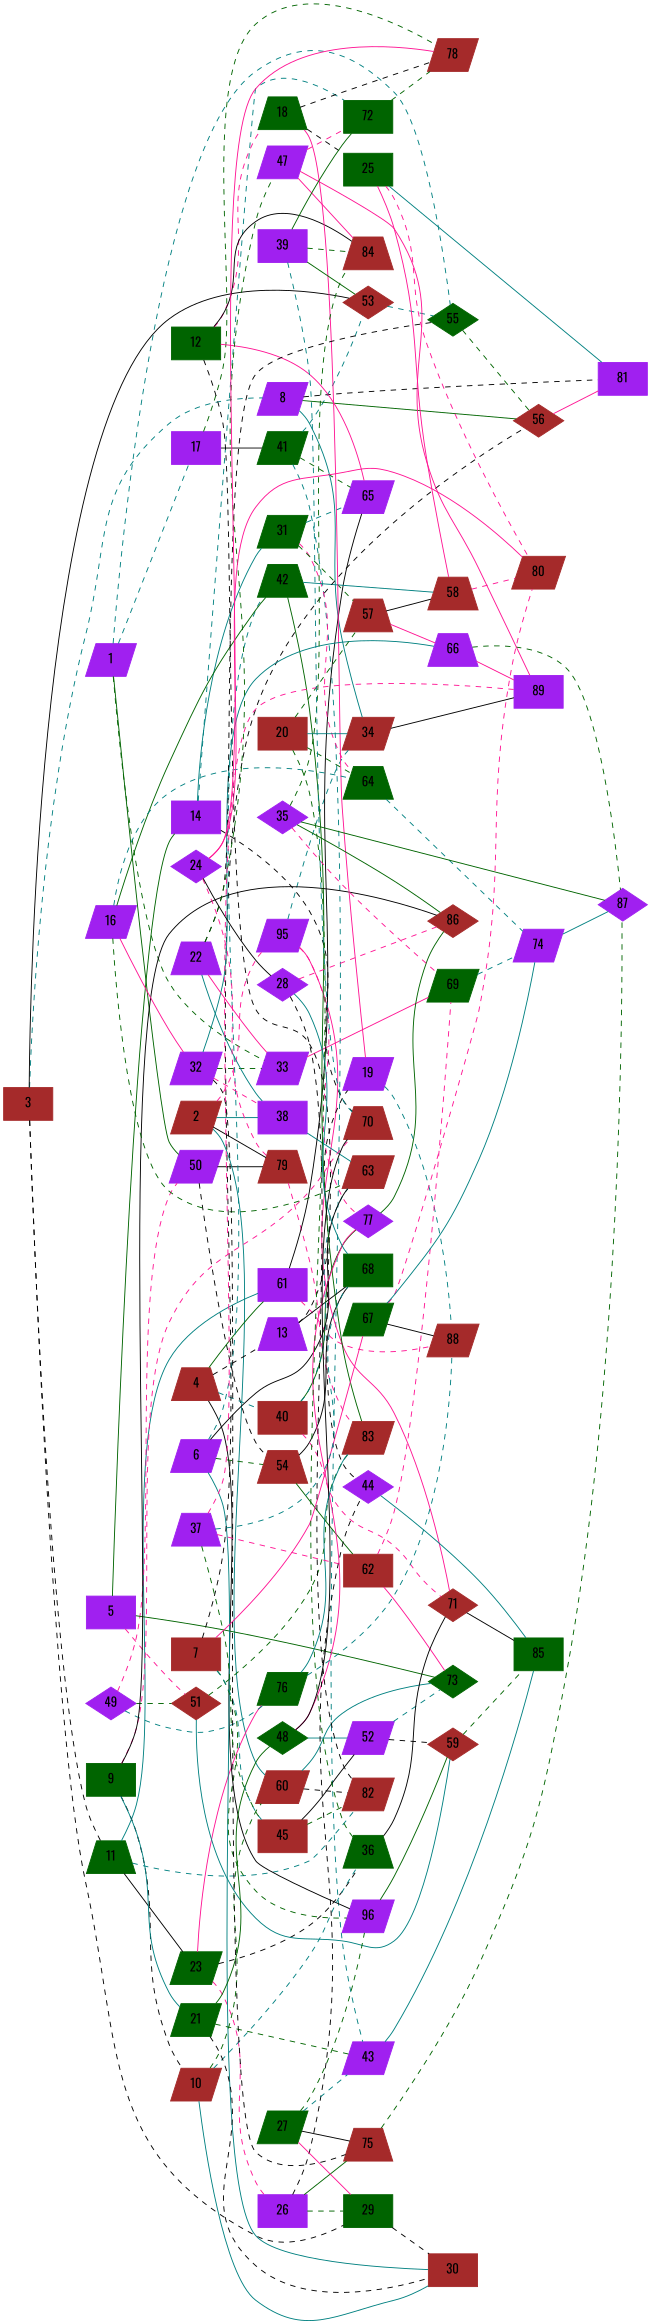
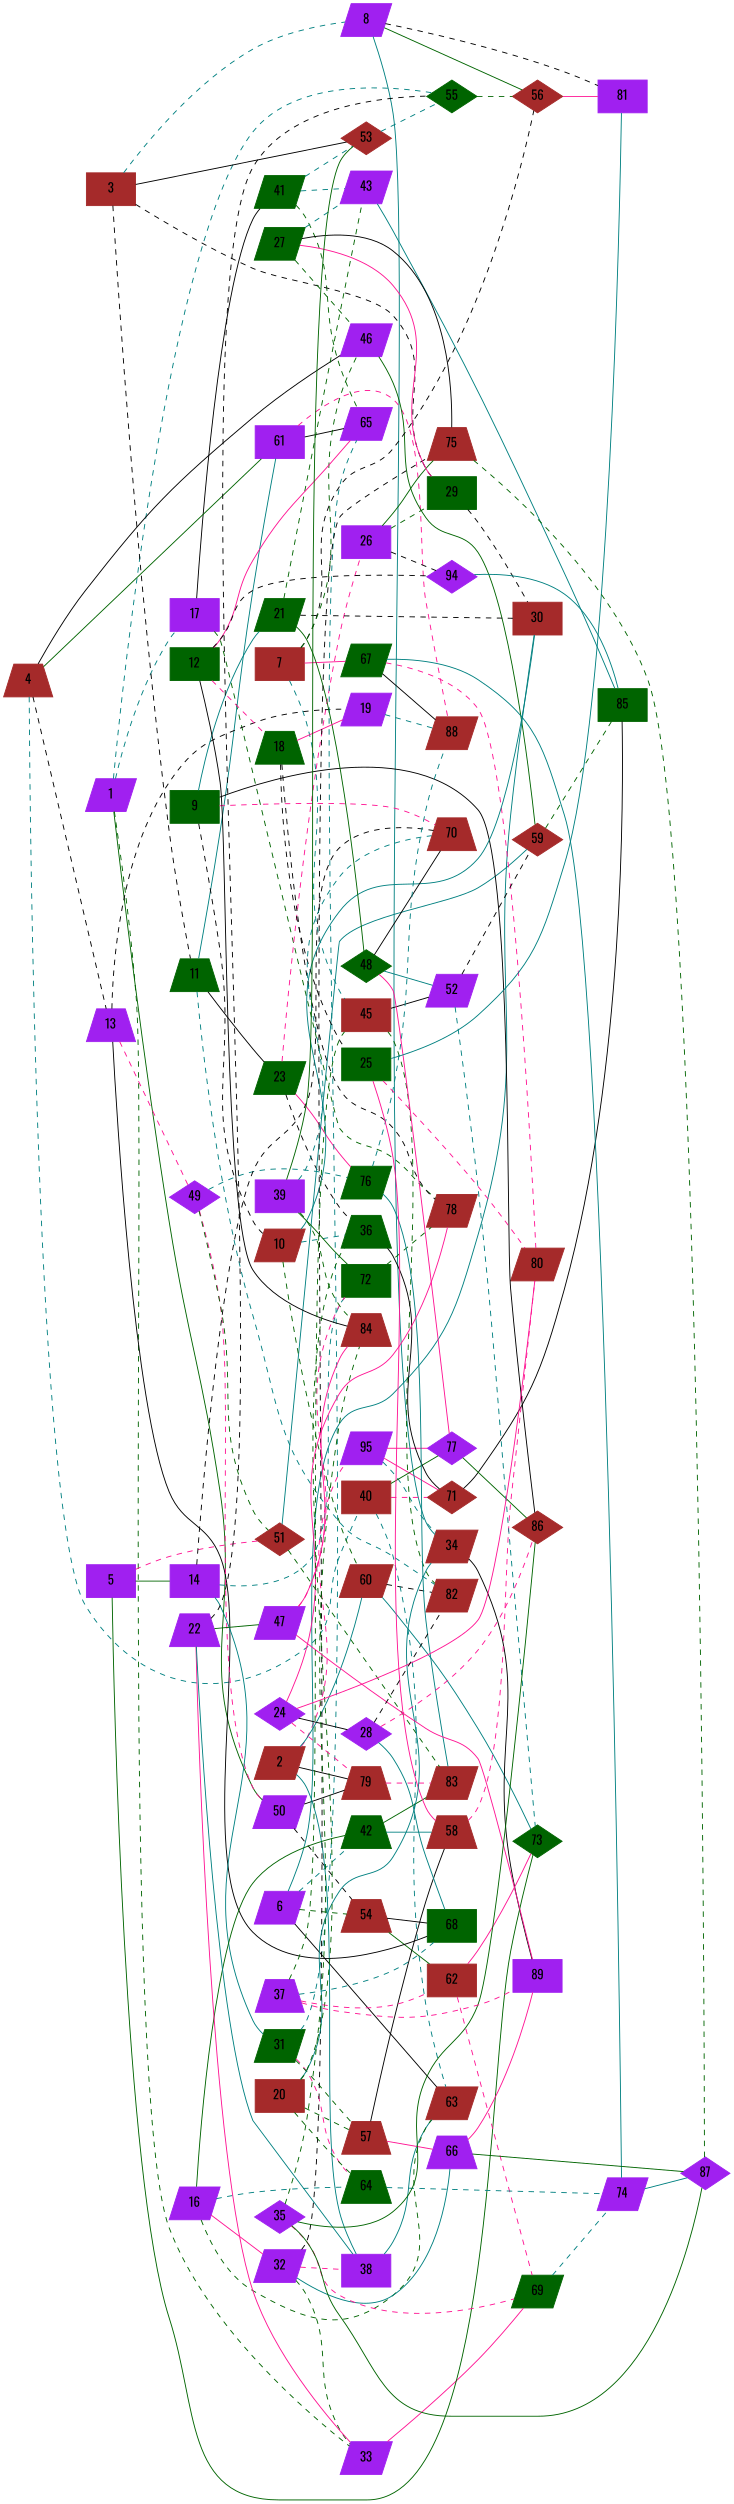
(242, 618) -> (237, 1627)
(593, 727) -> (578, 2163)
(326, 1081) -> (407, 1448)
none -> (161, 1128)
(368, 1487) -> (452, 577)
(368, 1916) -> (366, 340)
